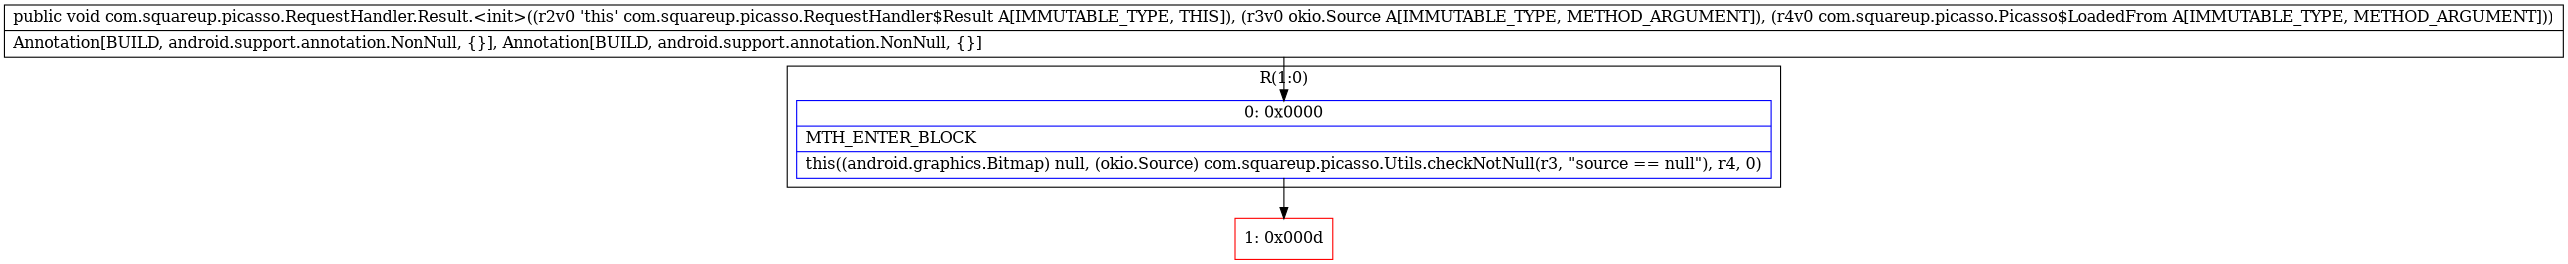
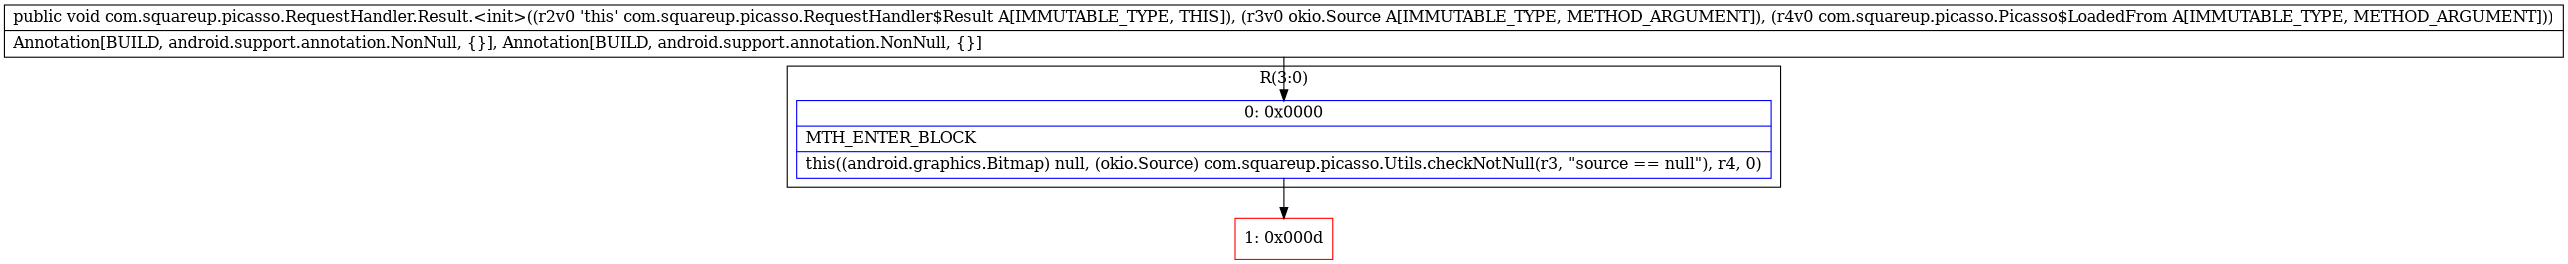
(1284, 79) -> (1284, 79)
